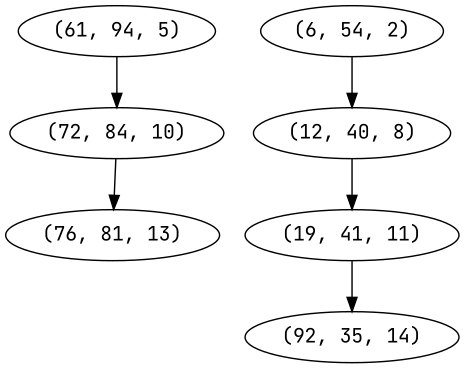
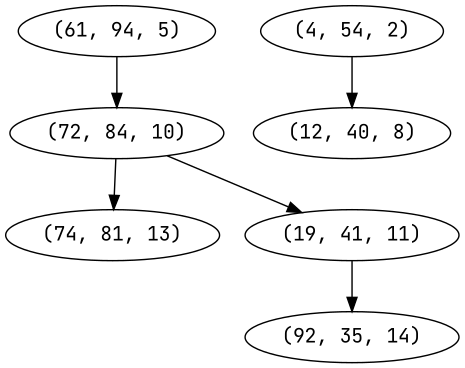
(352, 31) -> (352, 31)
(352, 177) -> (228, 181)
(113, 235) -> (113, 235)
